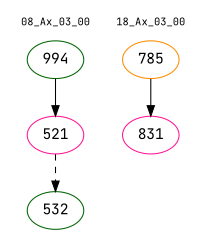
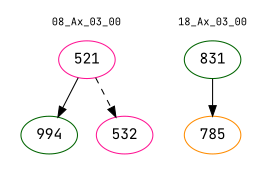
(56, 92) -> (70, 93)
(151, 92) -> (213, 92)
(151, 135) -> (213, 60)
(56, 210) -> (125, 135)
